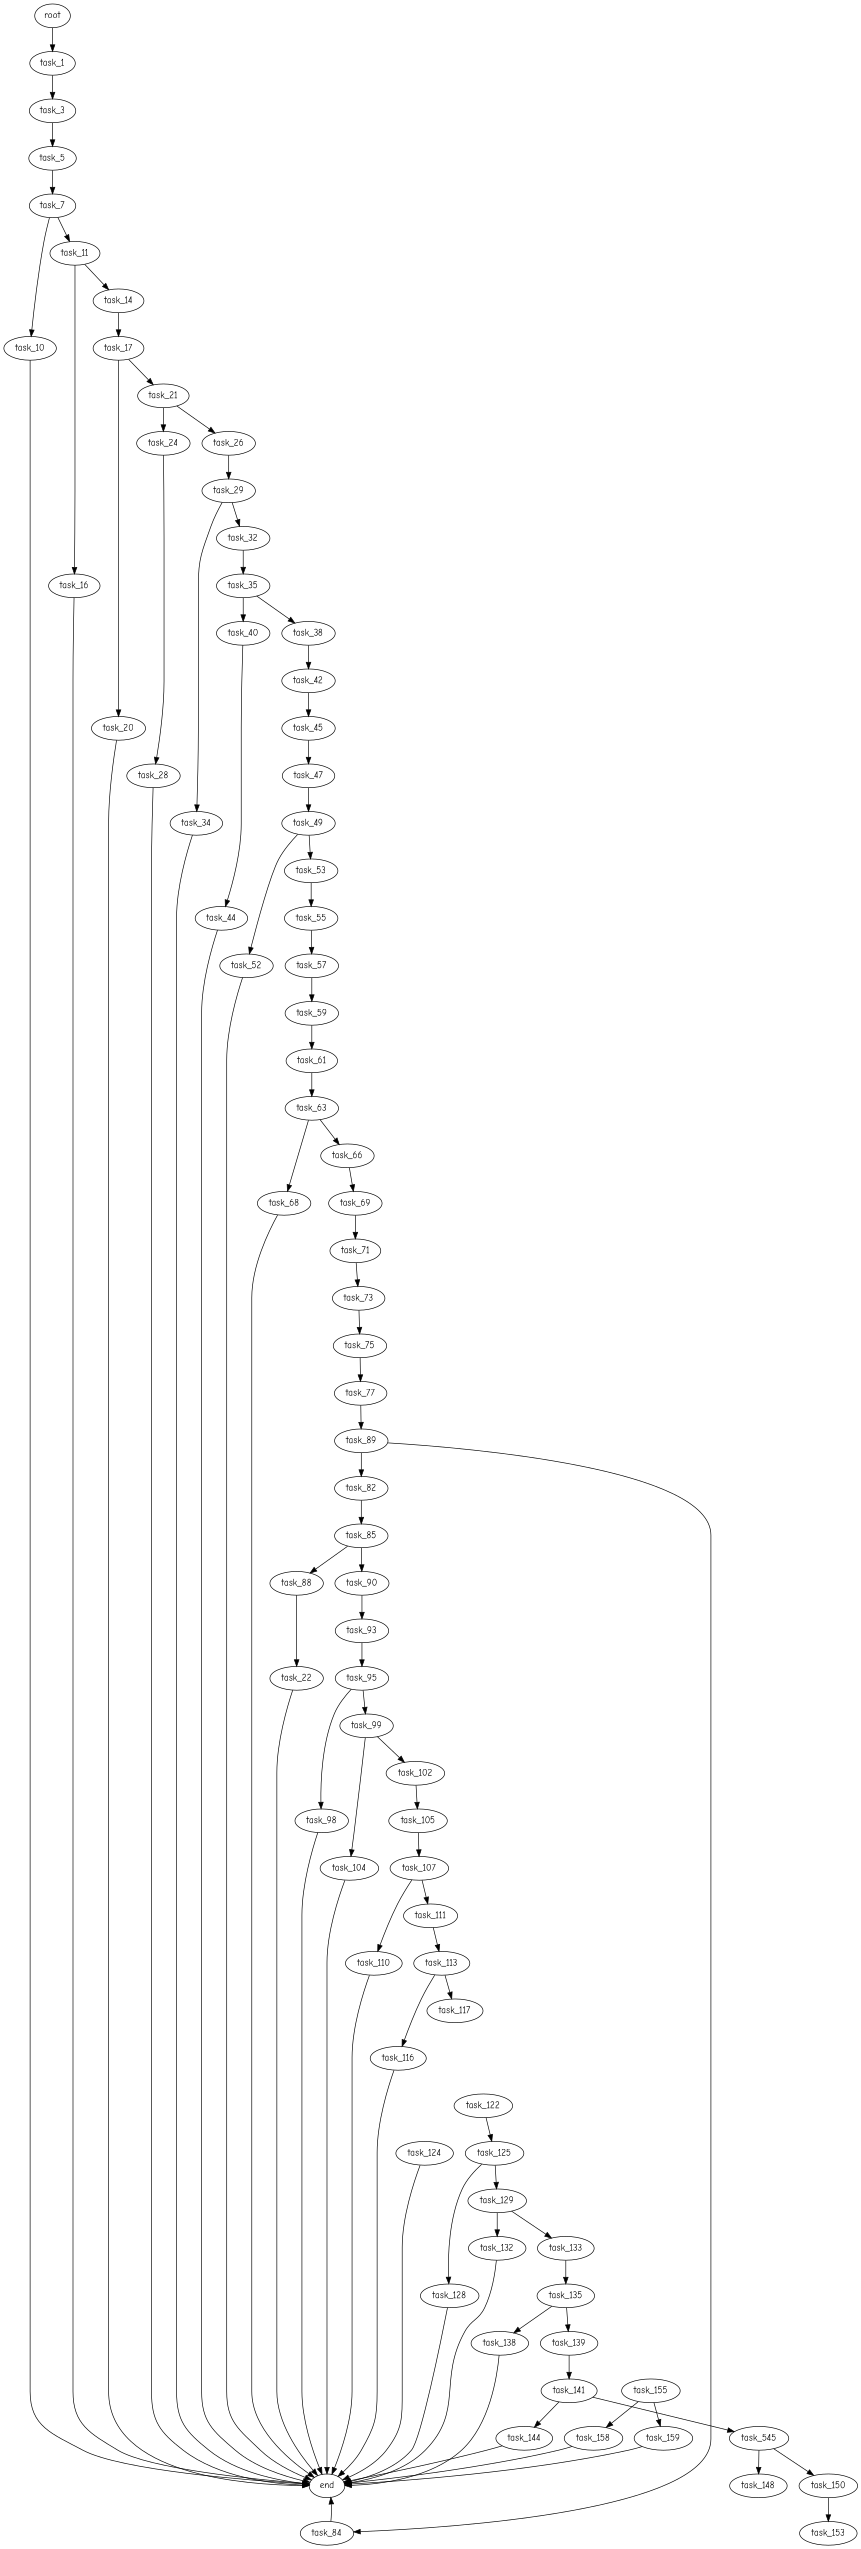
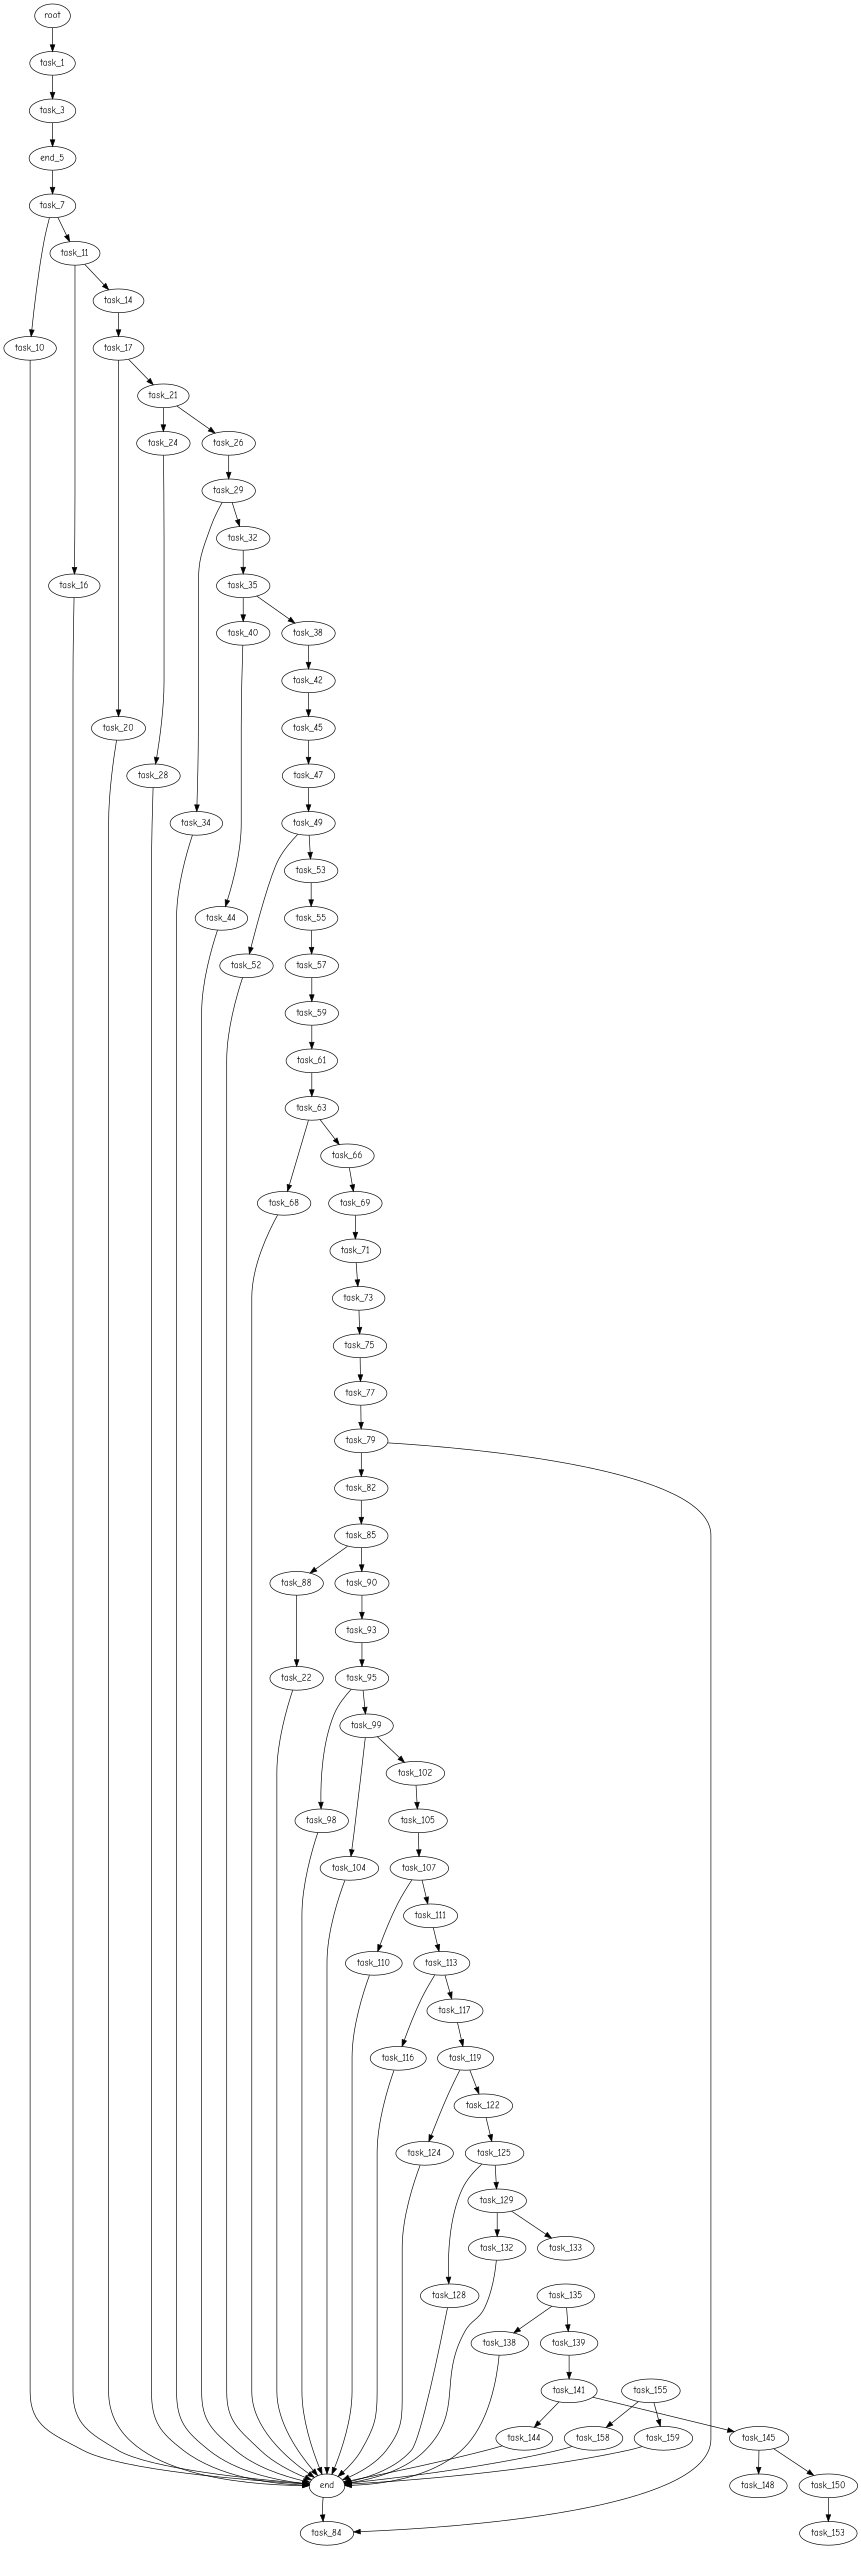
(53, 158) -> (53, 158)
(361, 1441) -> (361, 1441)
none -> (466, 2058)
(566, 2269) -> none
(759, 2438) -> (759, 2438)
(331, 2513) -> (323, 2506)
